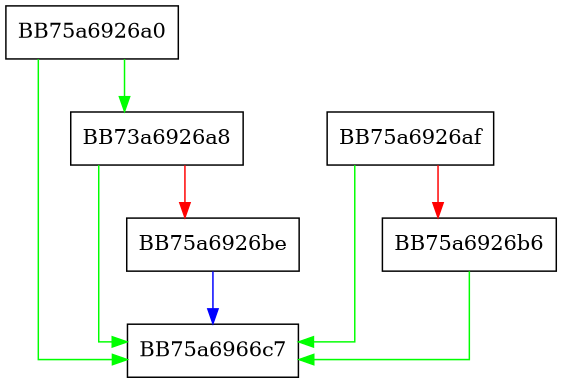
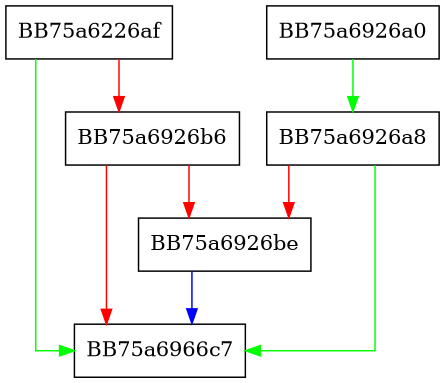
(157, 139) -> (353, 139)
(410, 139) -> (89, 32)
none -> (189, 184)
(38, 246) -> none
(436, 360) -> (106, 237)
